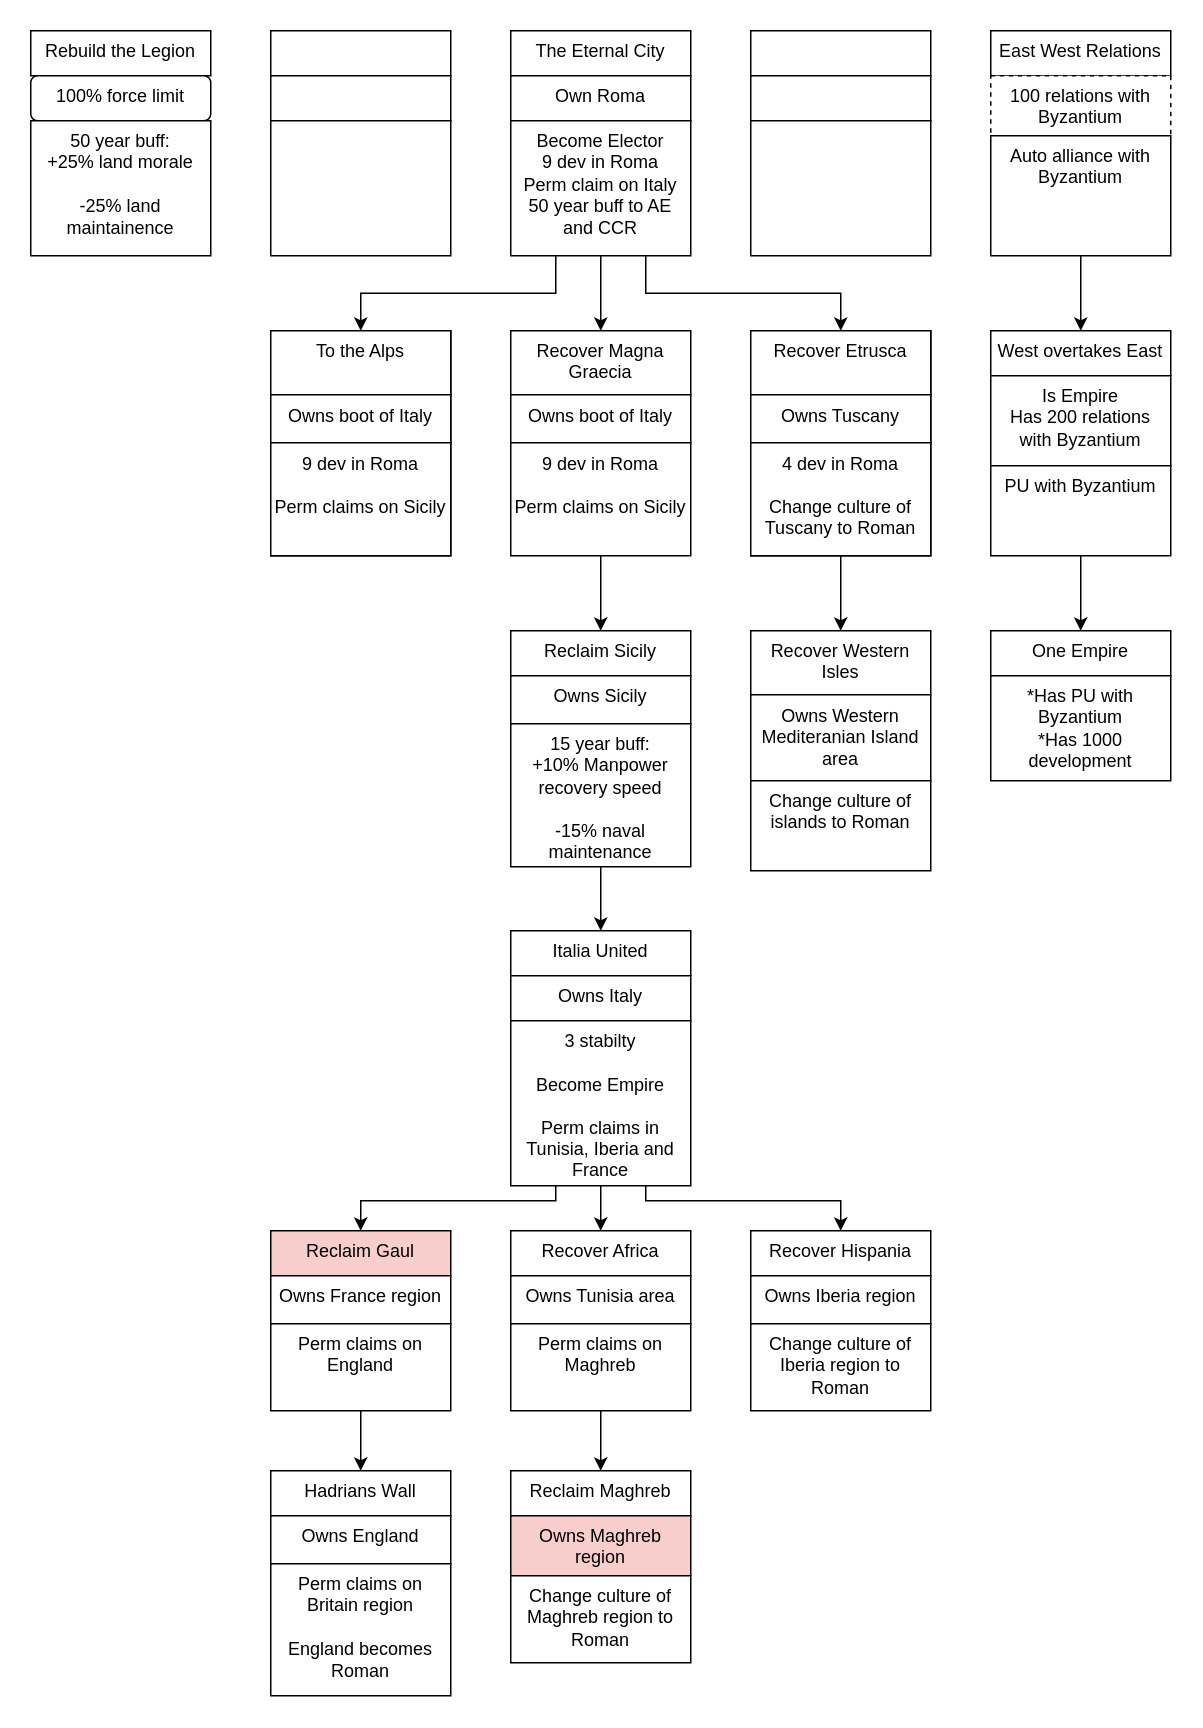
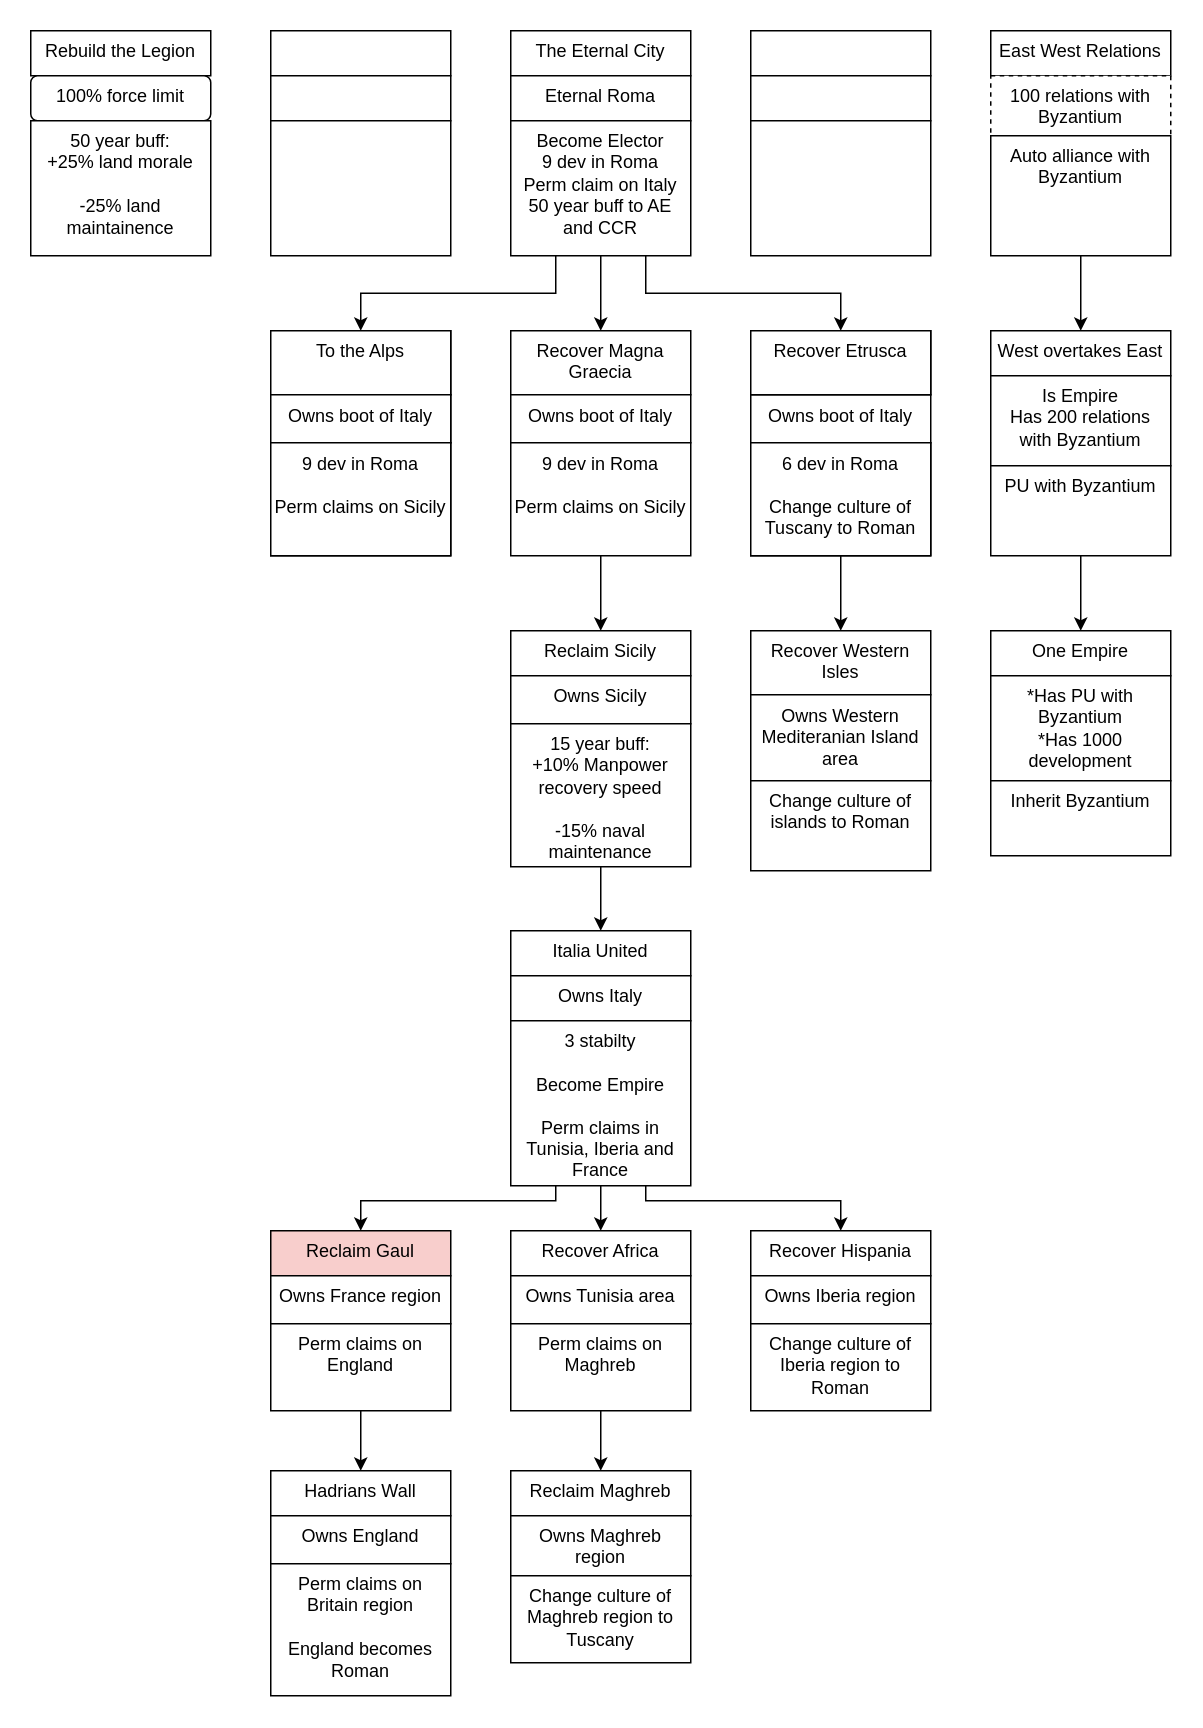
(601, 97) -> (601, 97)
(841, 419) -> none
(841, 486) -> (841, 486)
none -> (1081, 818)
(601, 1546) -> (601, 1546)
(601, 1619) -> (601, 1619)
